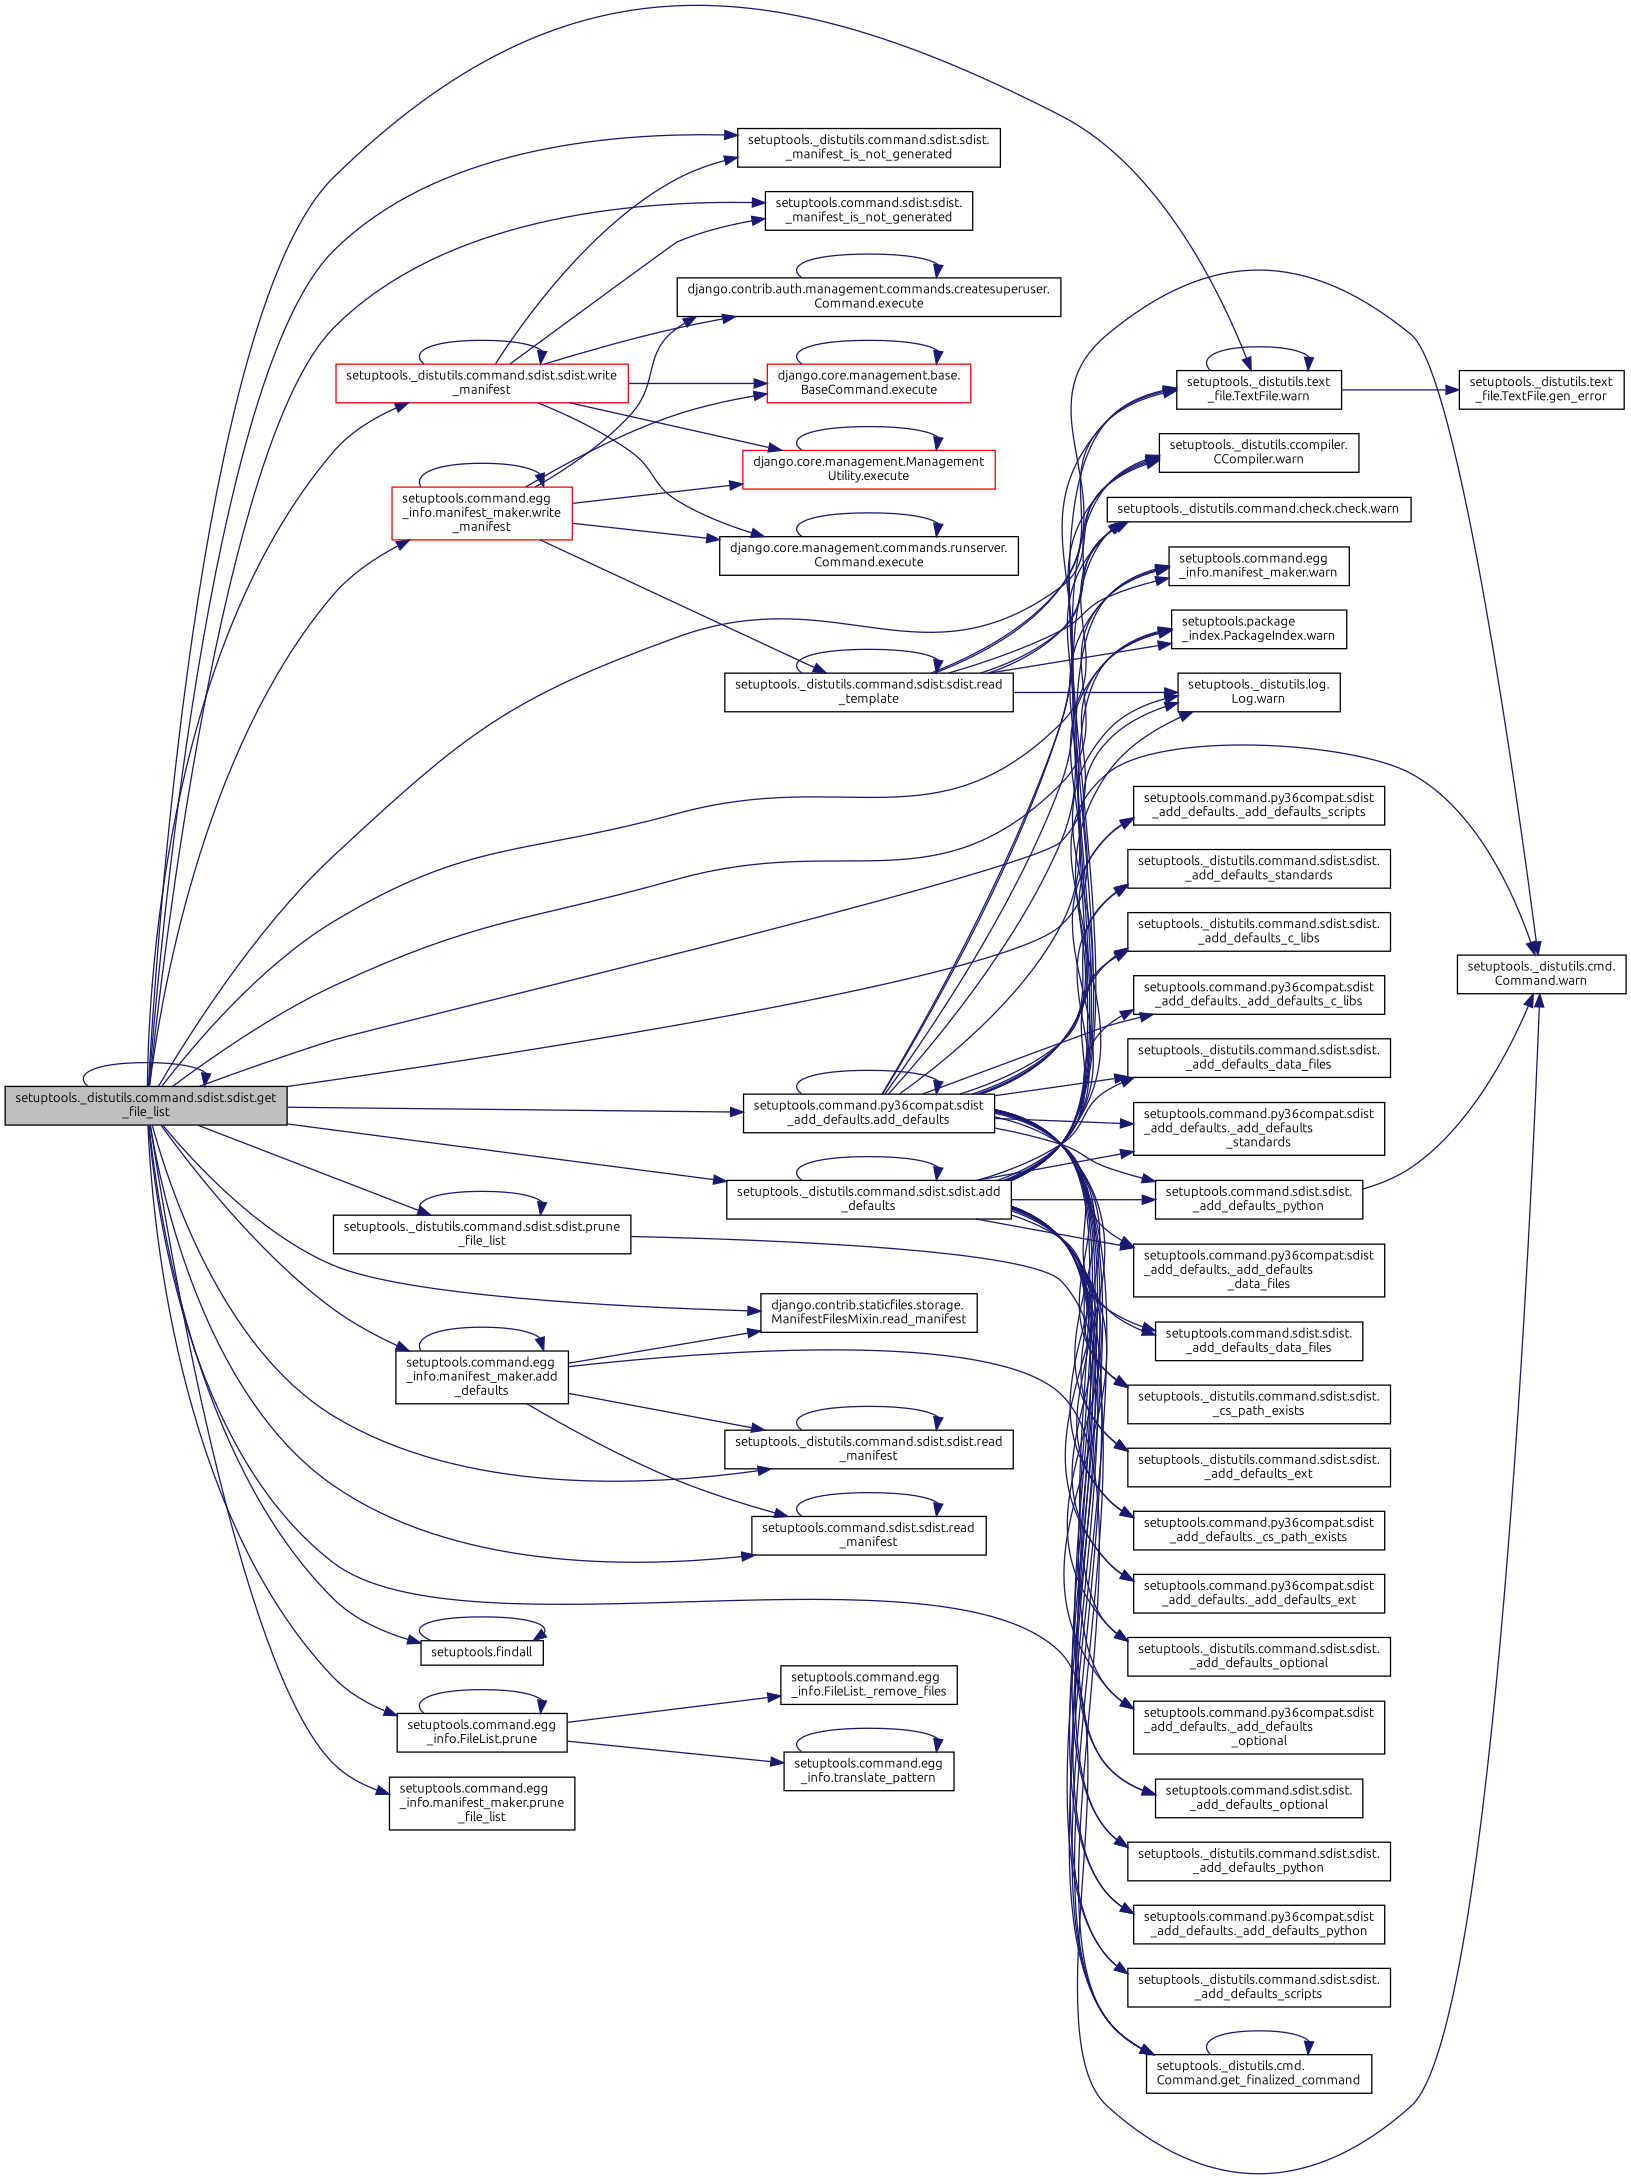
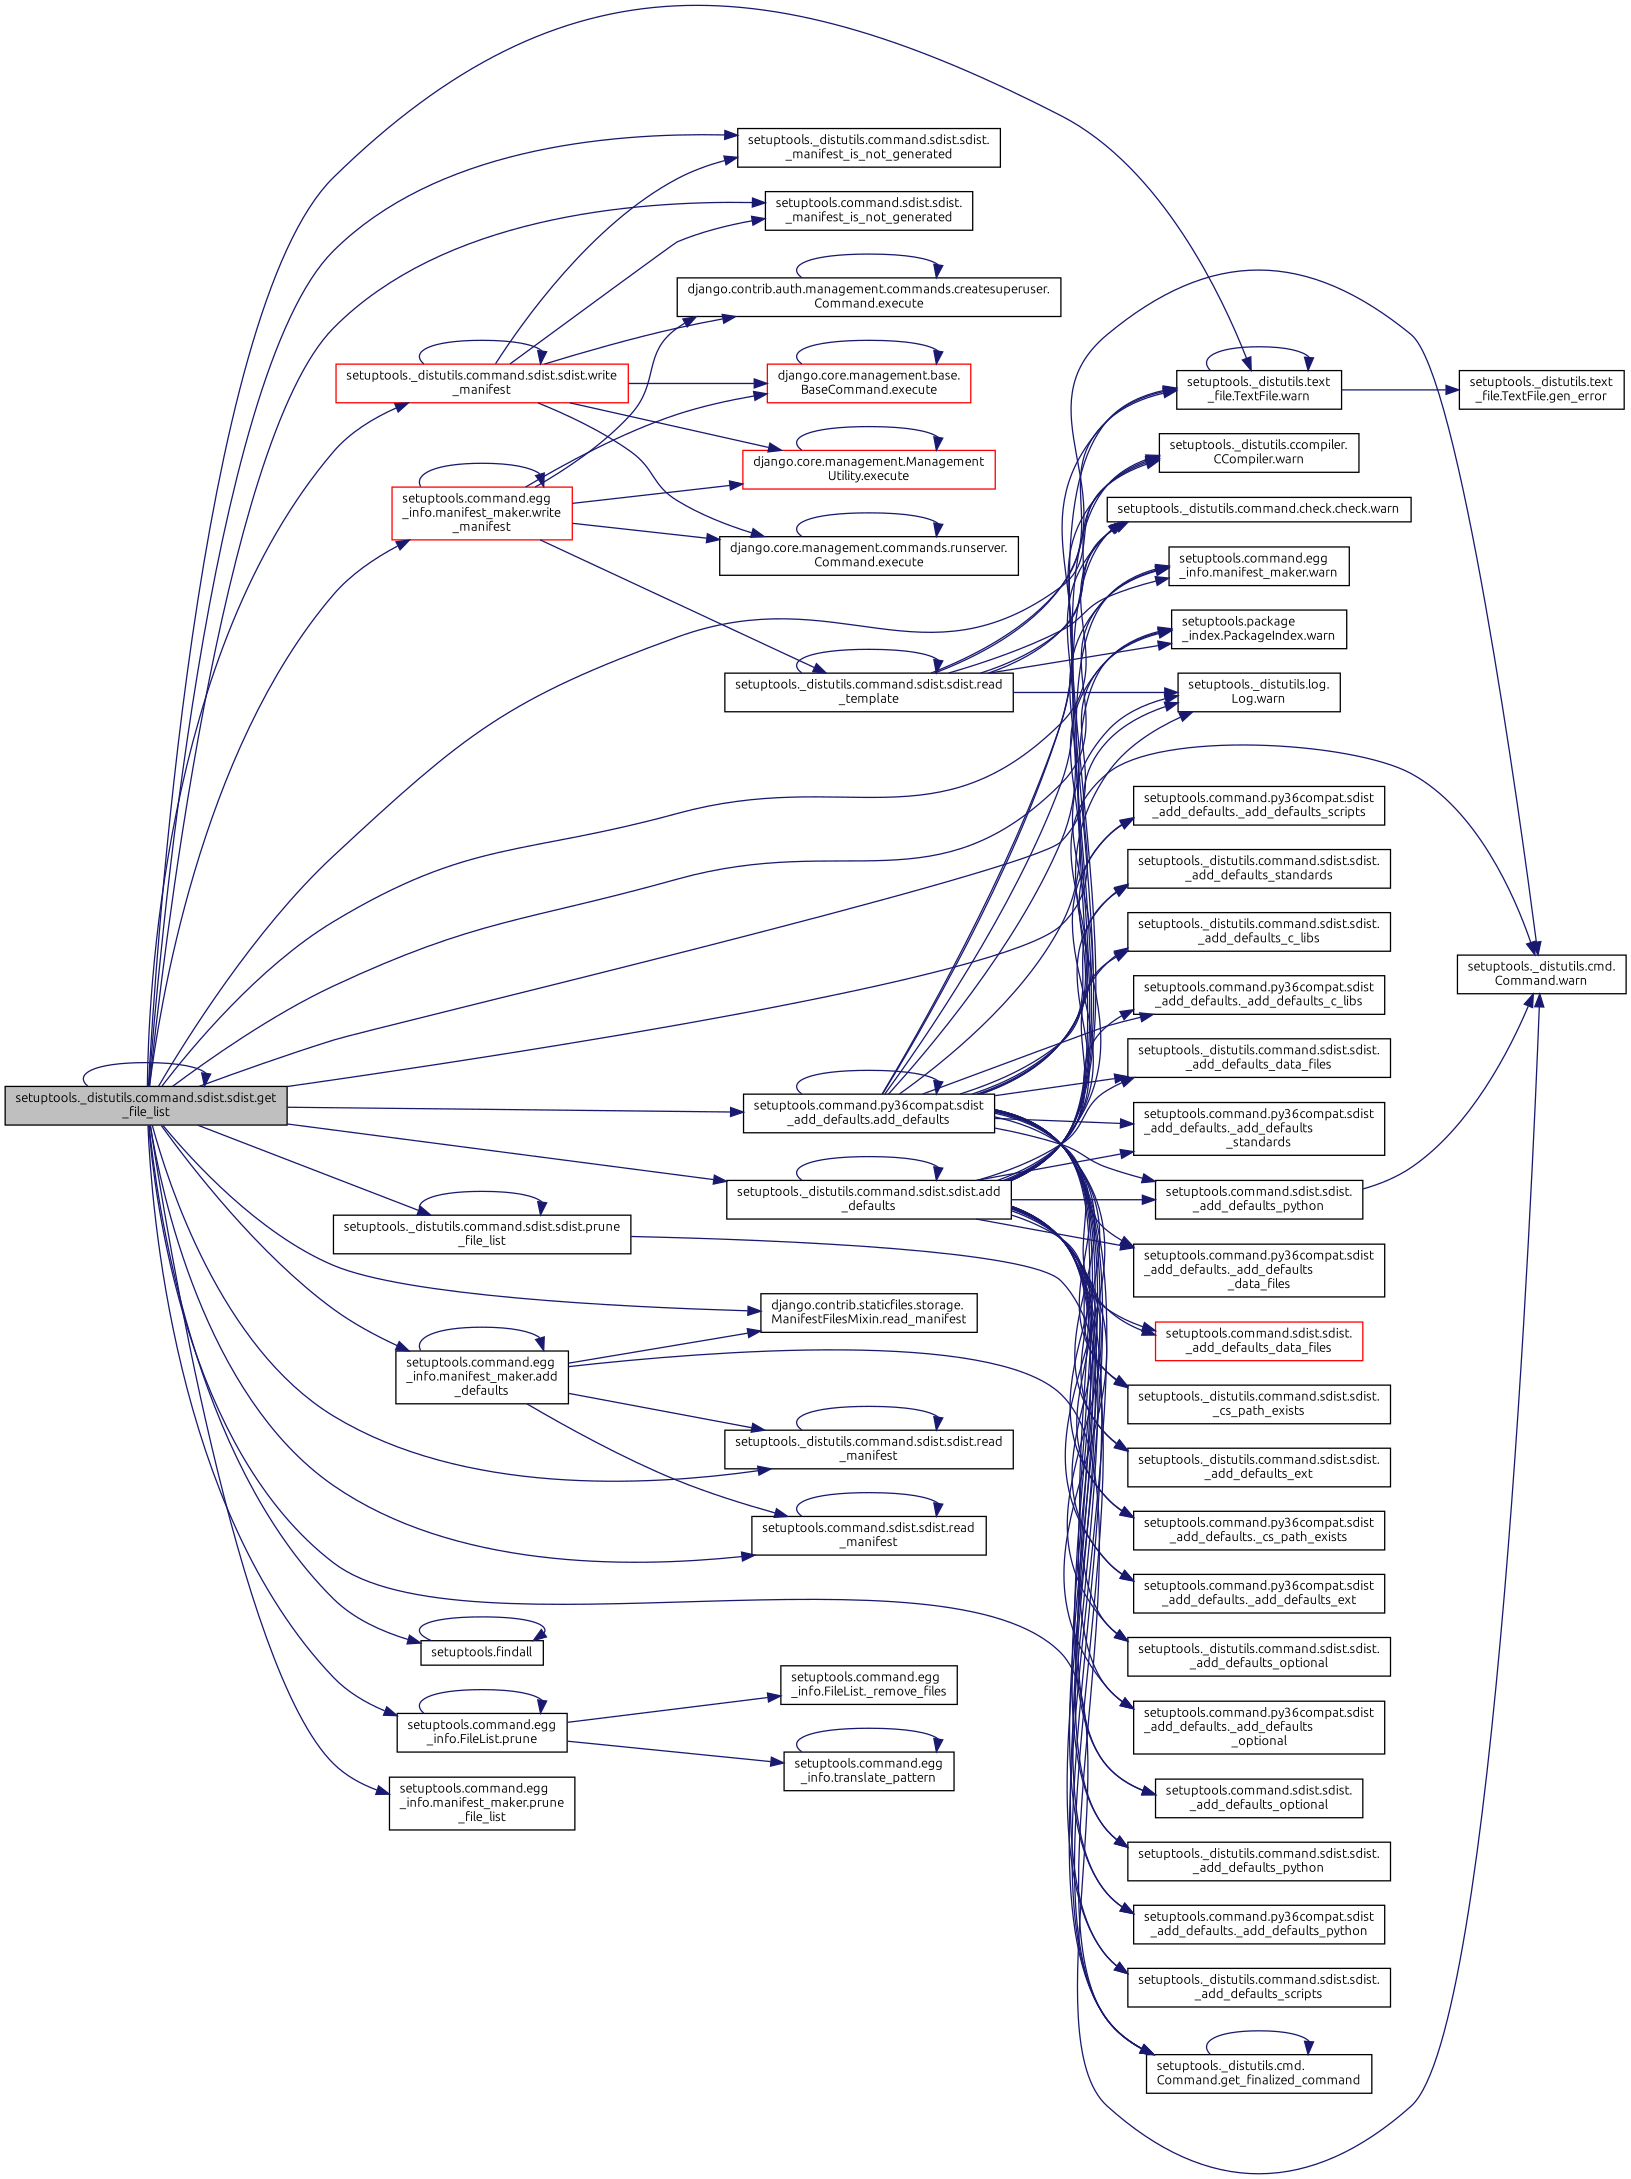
(1259, 1341) -> (1259, 1341)
